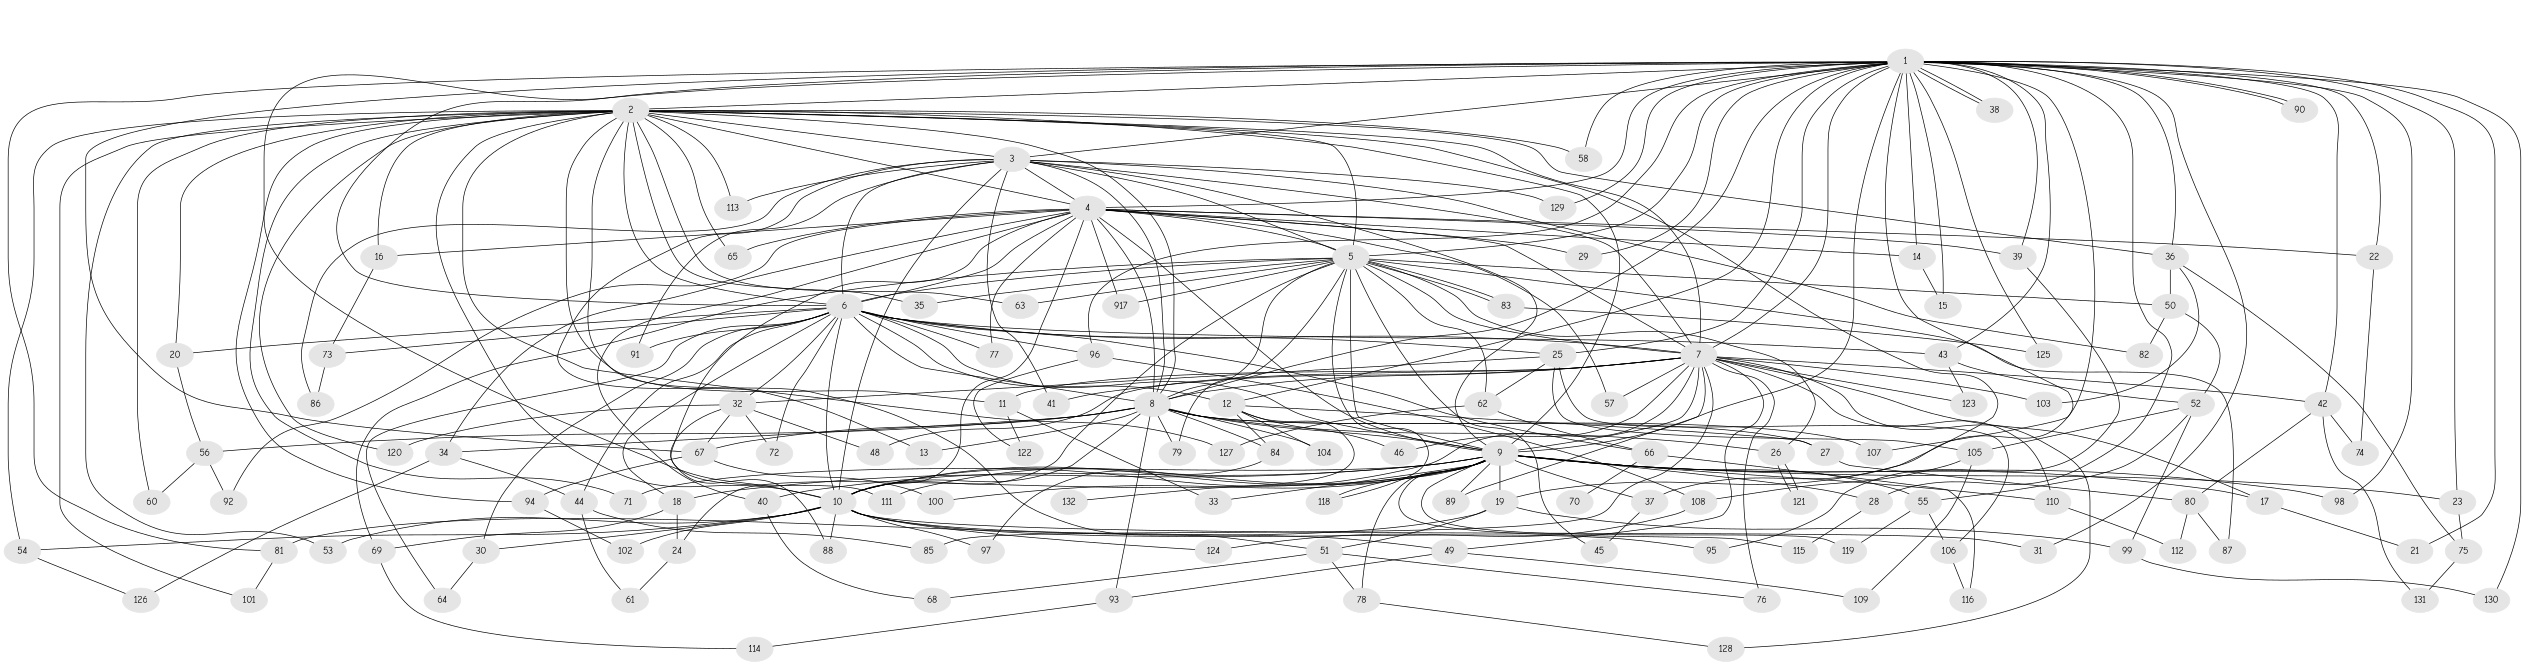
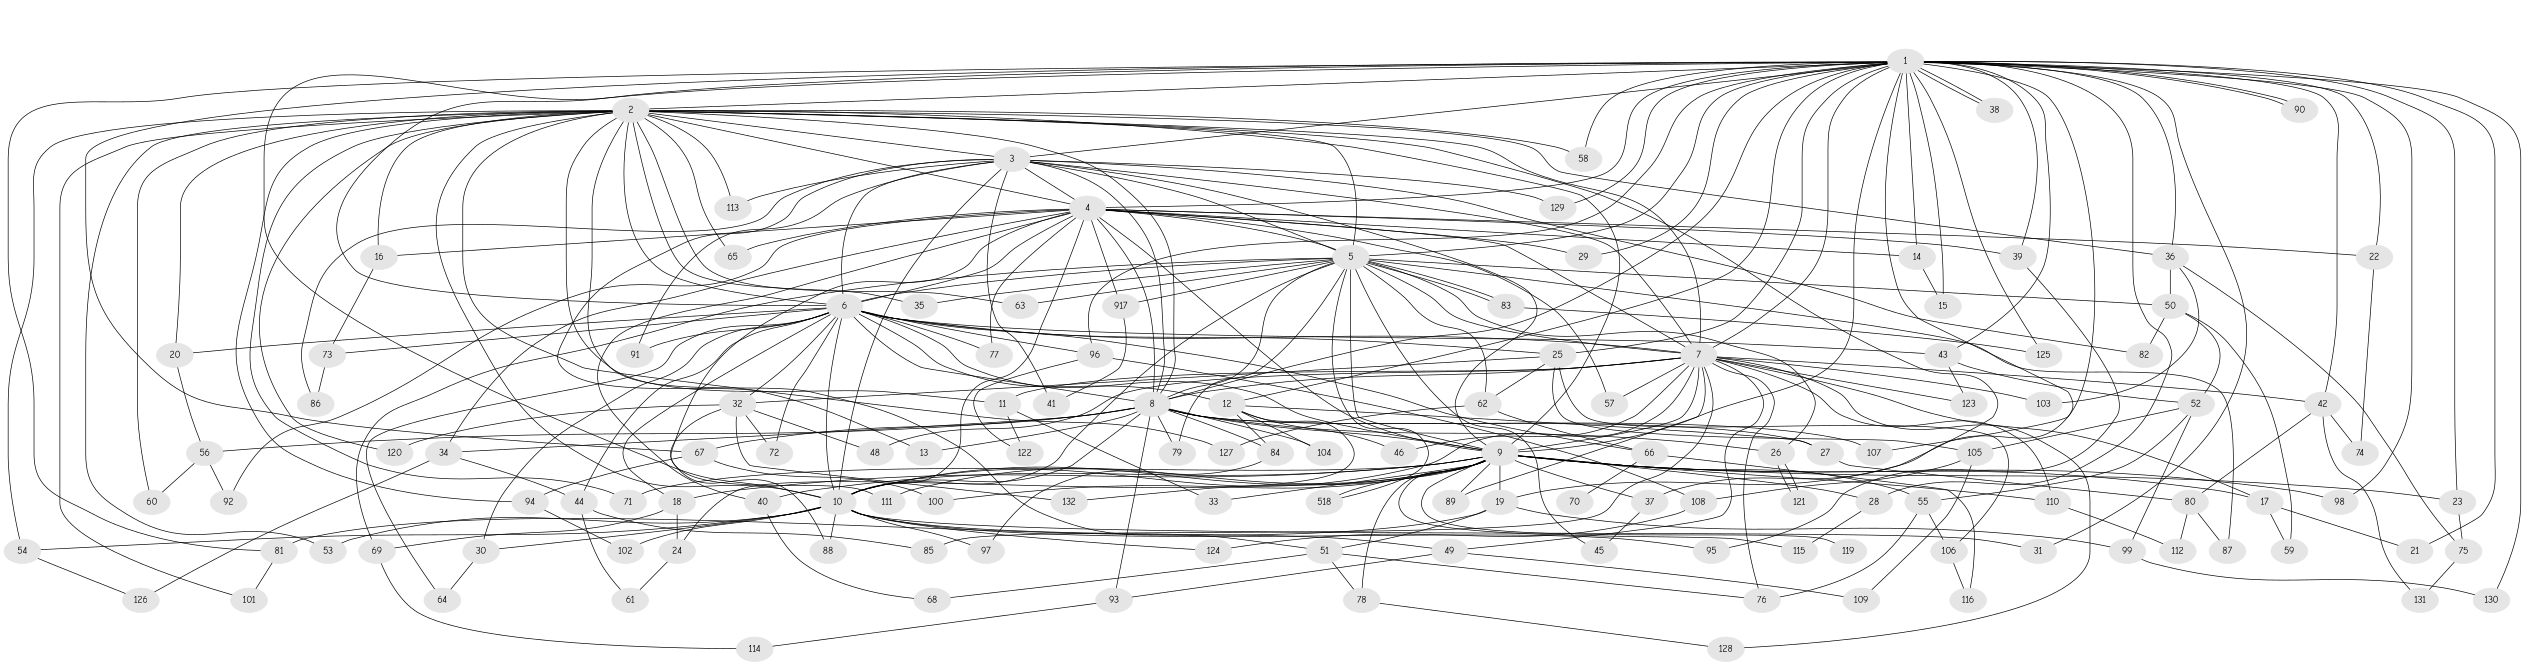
(1374, 375) -> (1116, 371)
(719, 429) -> (945, 488)
(1324, 502) -> (1324, 502)
(1891, 524) -> (1859, 572)
none -> (2289, 551)
